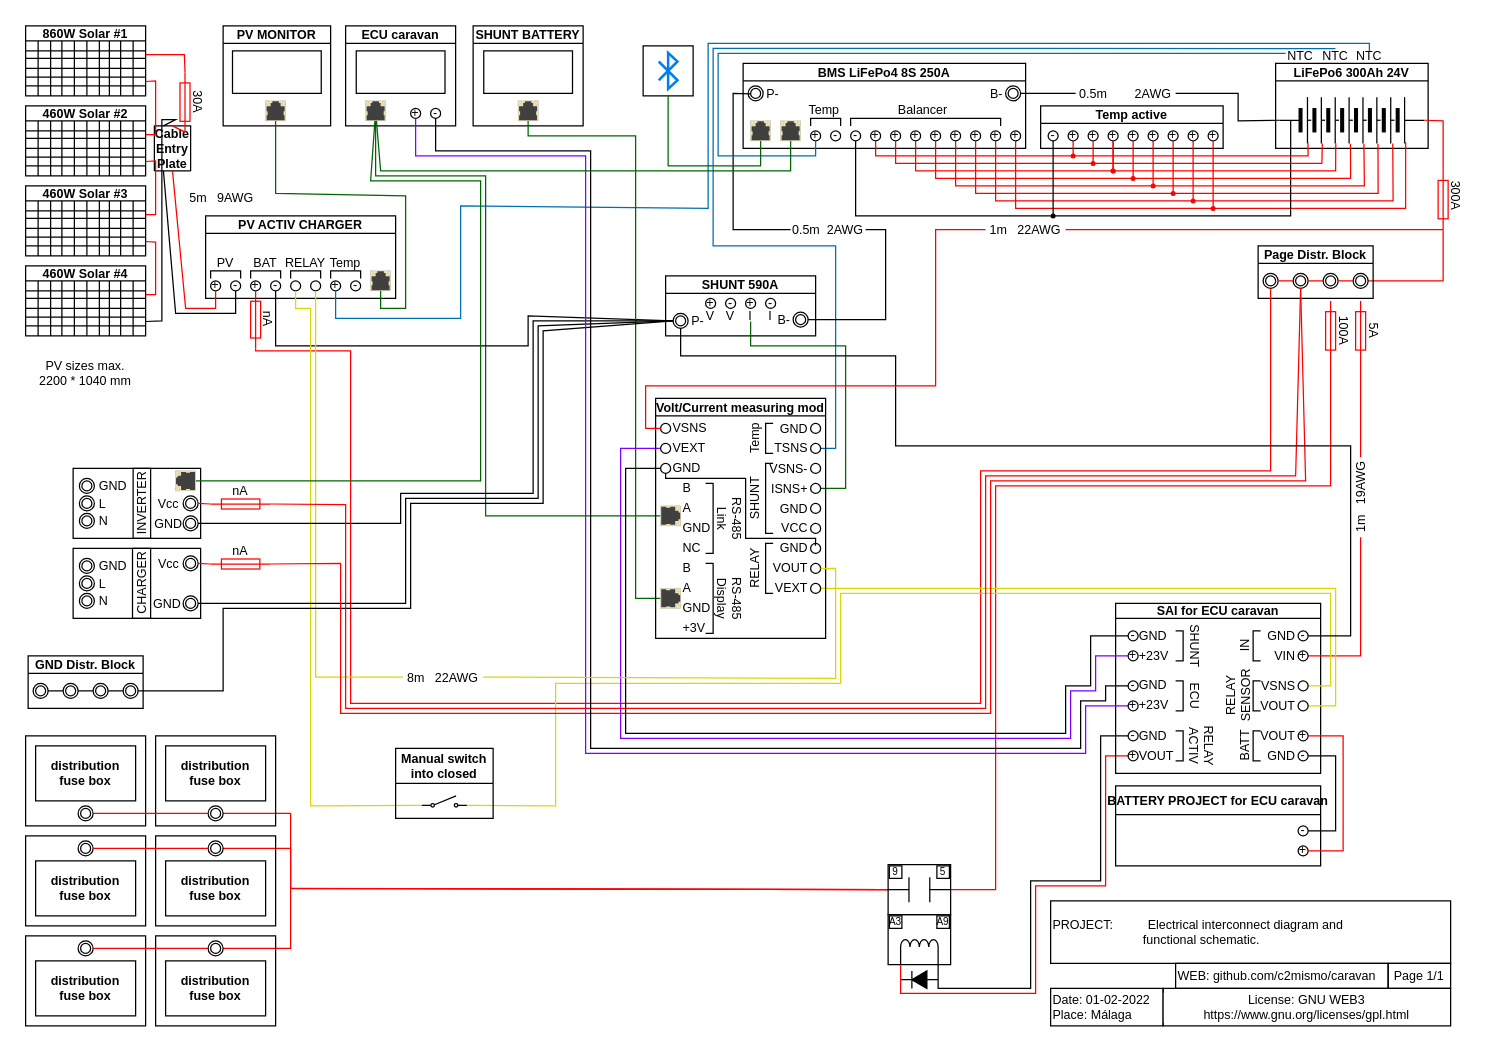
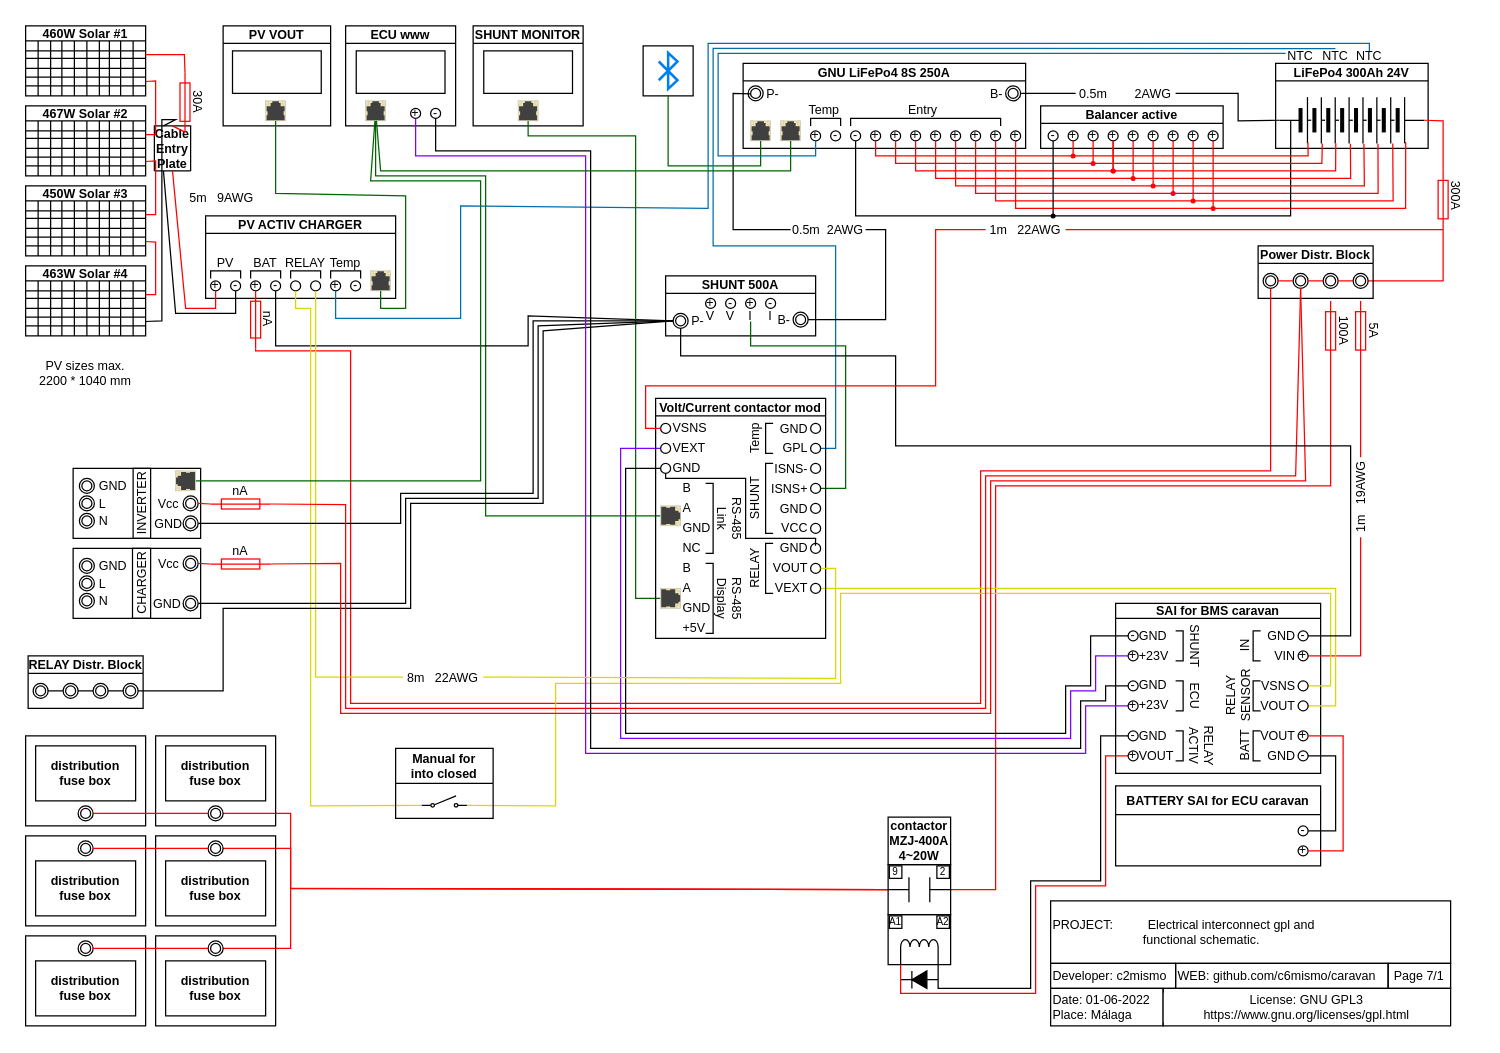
(85, 33) -> (85, 33)
(276, 35) -> (276, 35)
(400, 35) -> (400, 35)
(528, 35) -> (528, 35)
(884, 72) -> (884, 72)
(1351, 72) -> (1351, 72)
(923, 109) -> (923, 109)
(85, 113) -> (85, 113)
(1131, 115) -> (1131, 115)
(85, 193) -> (85, 193)
(1315, 255) -> (1315, 255)
(85, 273) -> (85, 273)
(740, 285) -> (740, 285)
(740, 407) -> (740, 407)
(794, 447) -> (798, 447)
(791, 468) -> (791, 468)
(1218, 611) -> (1218, 611)
(694, 627) -> (694, 627)
(85, 665) -> (85, 665)
(444, 758) -> (444, 758)
(1218, 800) -> (1218, 800)
none -> (919, 841)
(943, 872) -> (943, 872)
(896, 922) -> (896, 922)
(943, 922) -> (943, 922)
(1216, 932) -> (1202, 932)
none -> (1113, 976)
(1279, 976) -> (1279, 976)
(1419, 976) -> (1419, 976)
(1106, 1007) -> (1106, 1007)
(1307, 1007) -> (1307, 1007)
